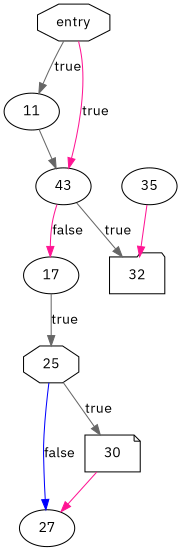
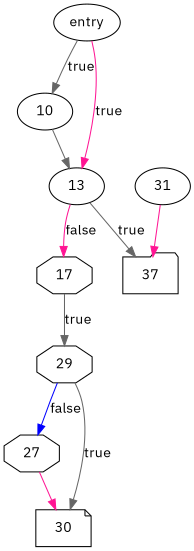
(74, 23) -> (87, 23)
(32, 112) -> (45, 112)
(63, 186) -> (77, 186)
(149, 186) -> (163, 186)
(51, 275) -> (64, 275)
(137, 275) -> (150, 275)
(51, 364) -> (64, 364)
(82, 488) -> (46, 486)
(47, 528) -> (32, 453)
